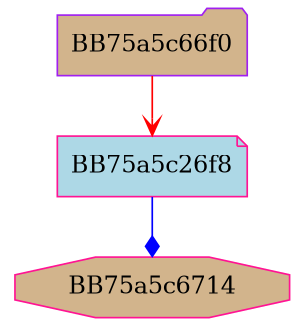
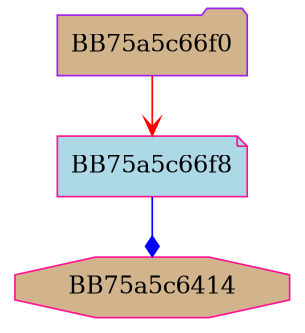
(152, 166) -> (152, 166)
(152, 287) -> (152, 287)
